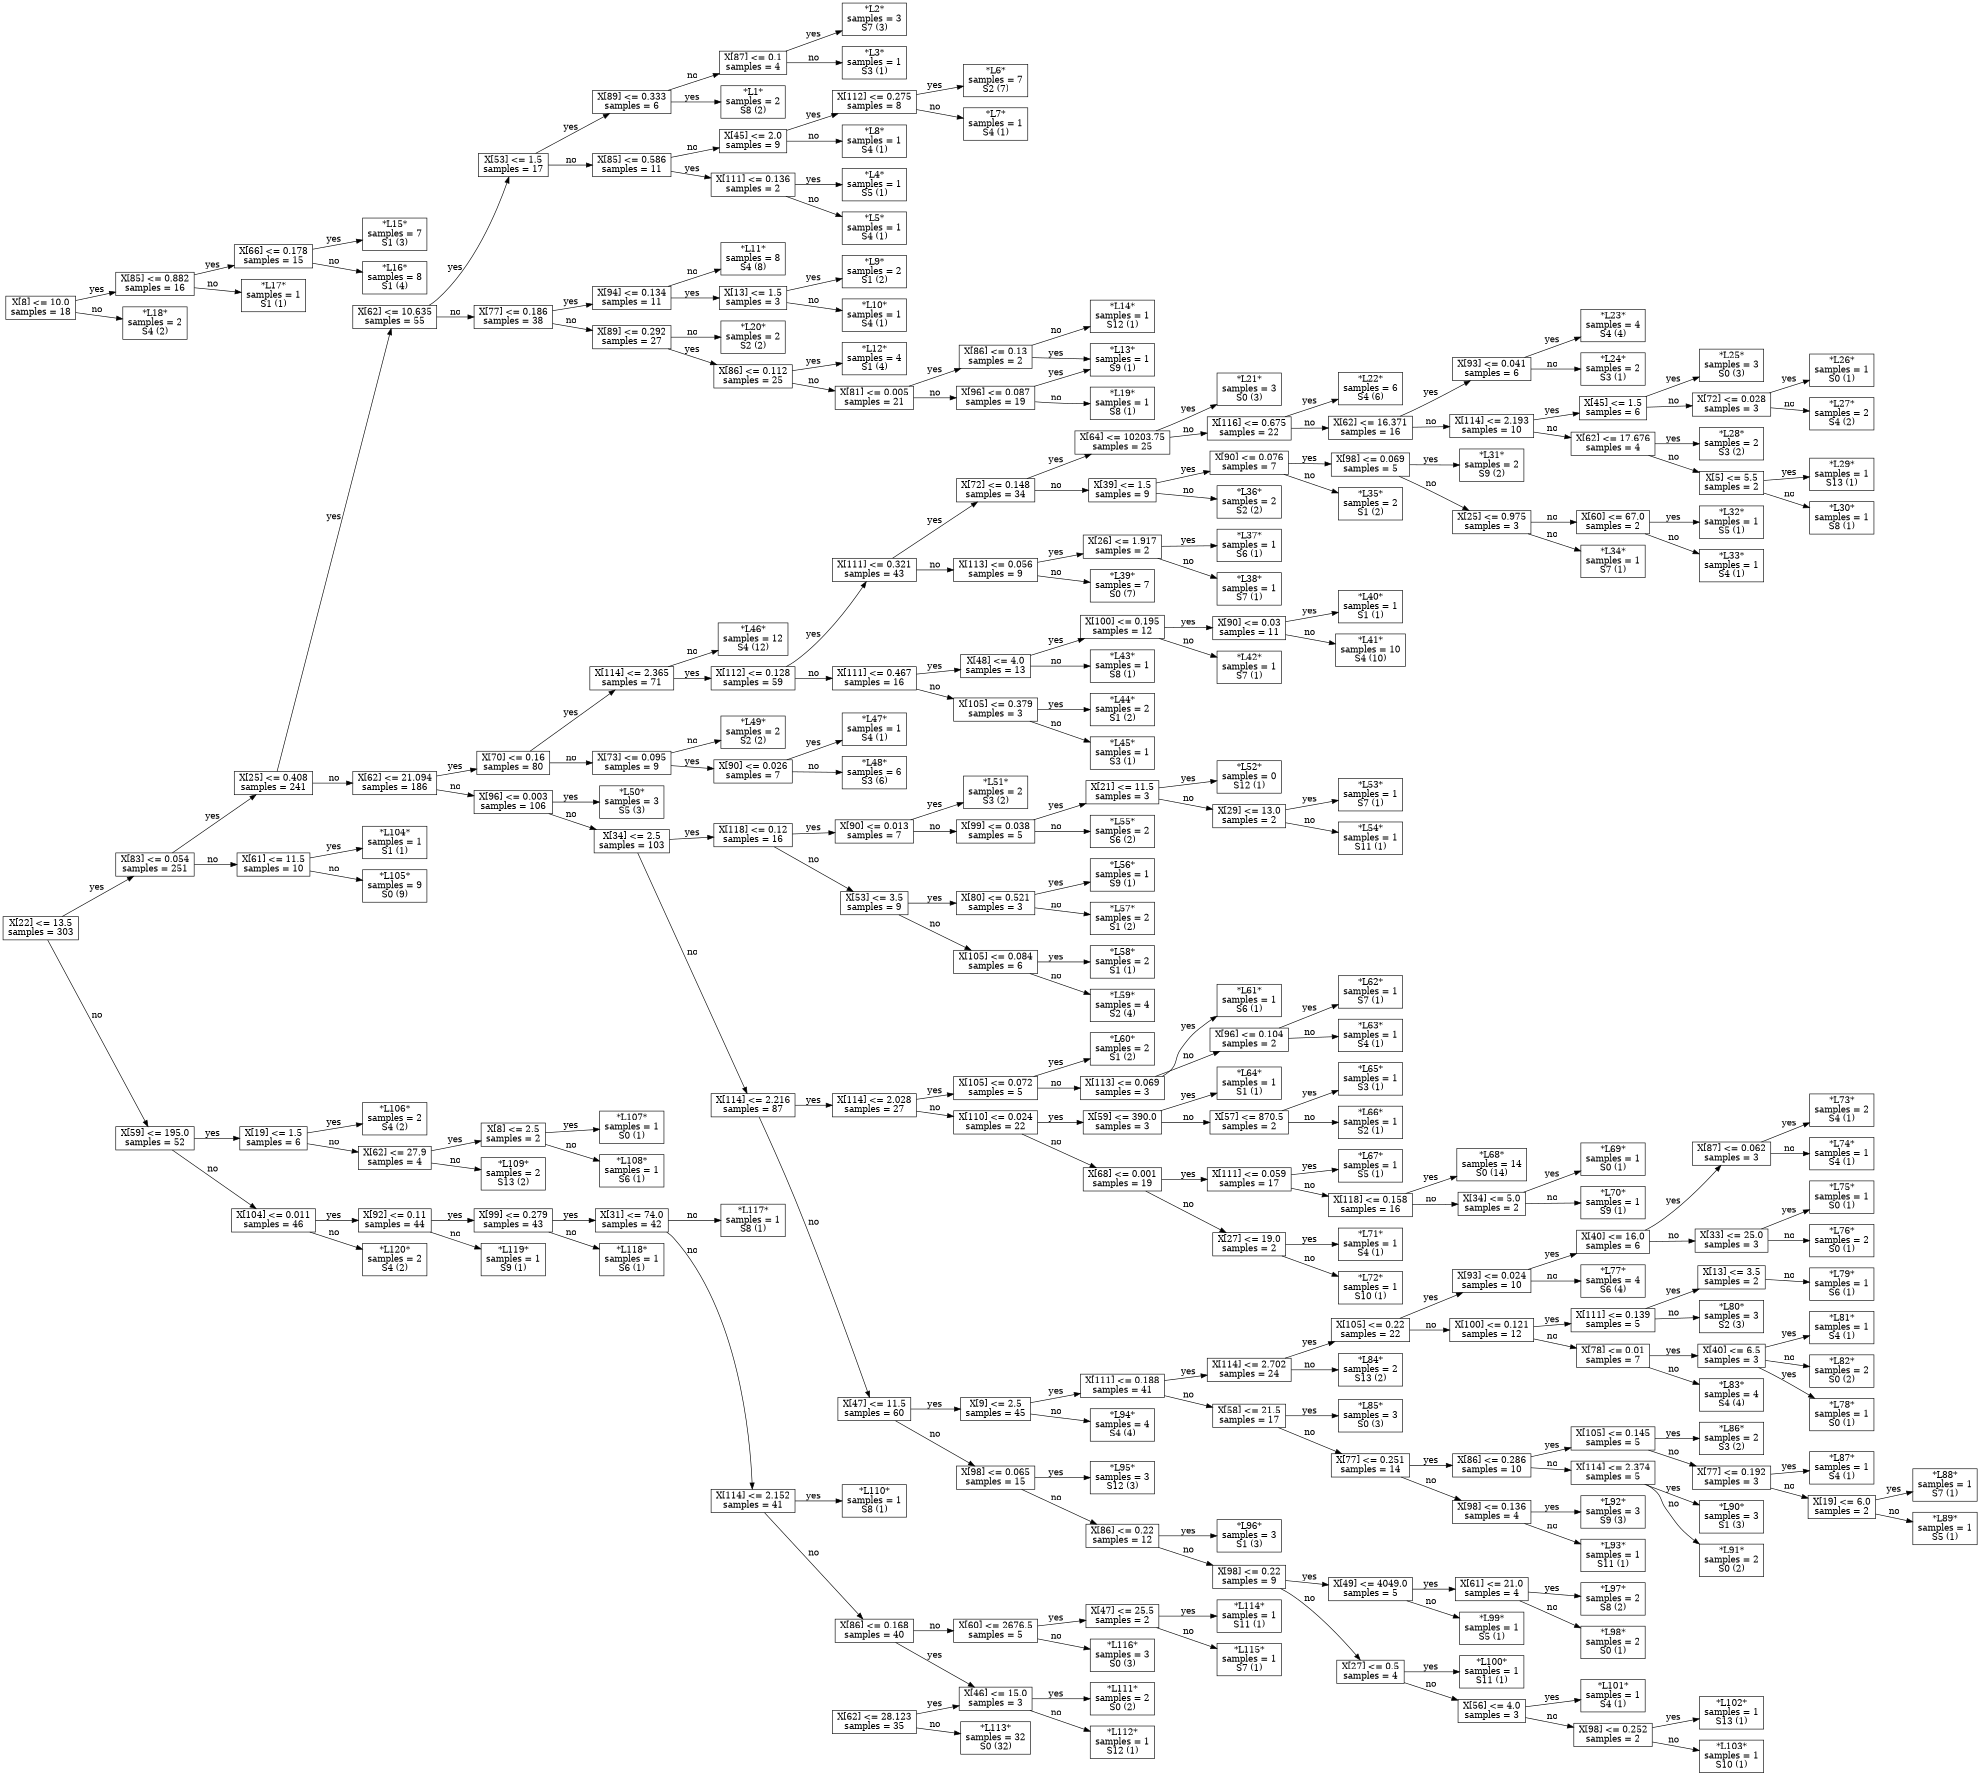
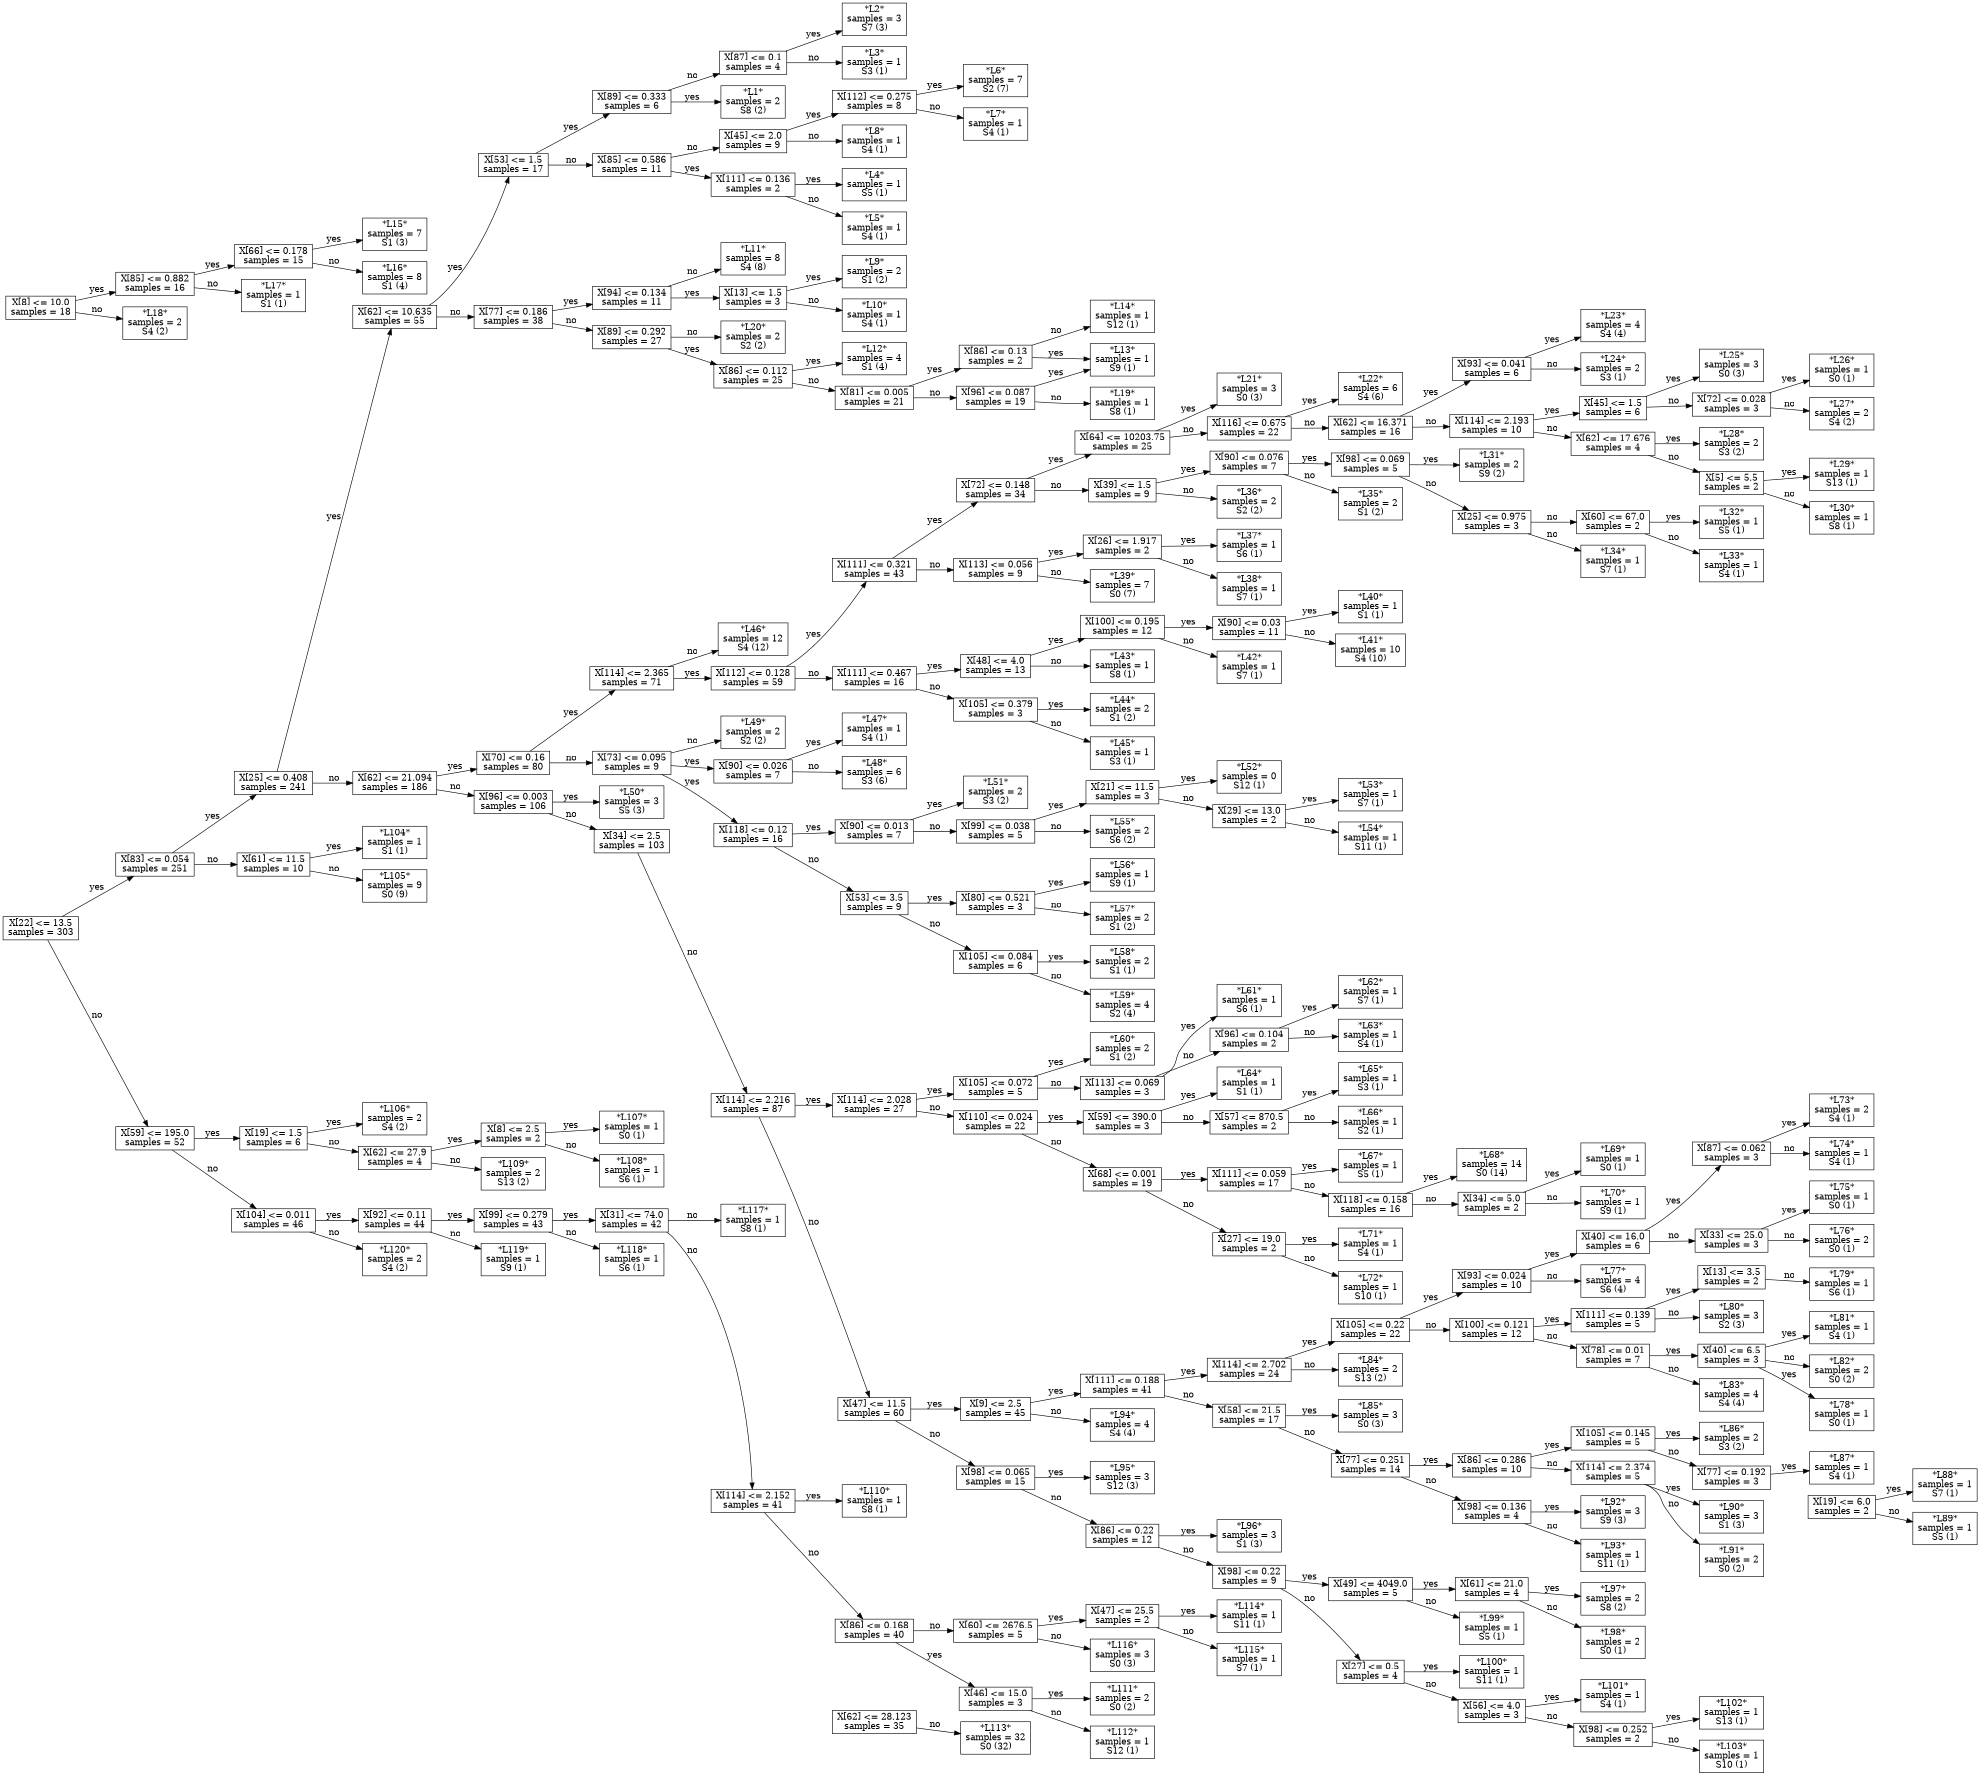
(689, 838) -> (698, 795)
(1786, 1492) -> none
(935, 1710) -> none
